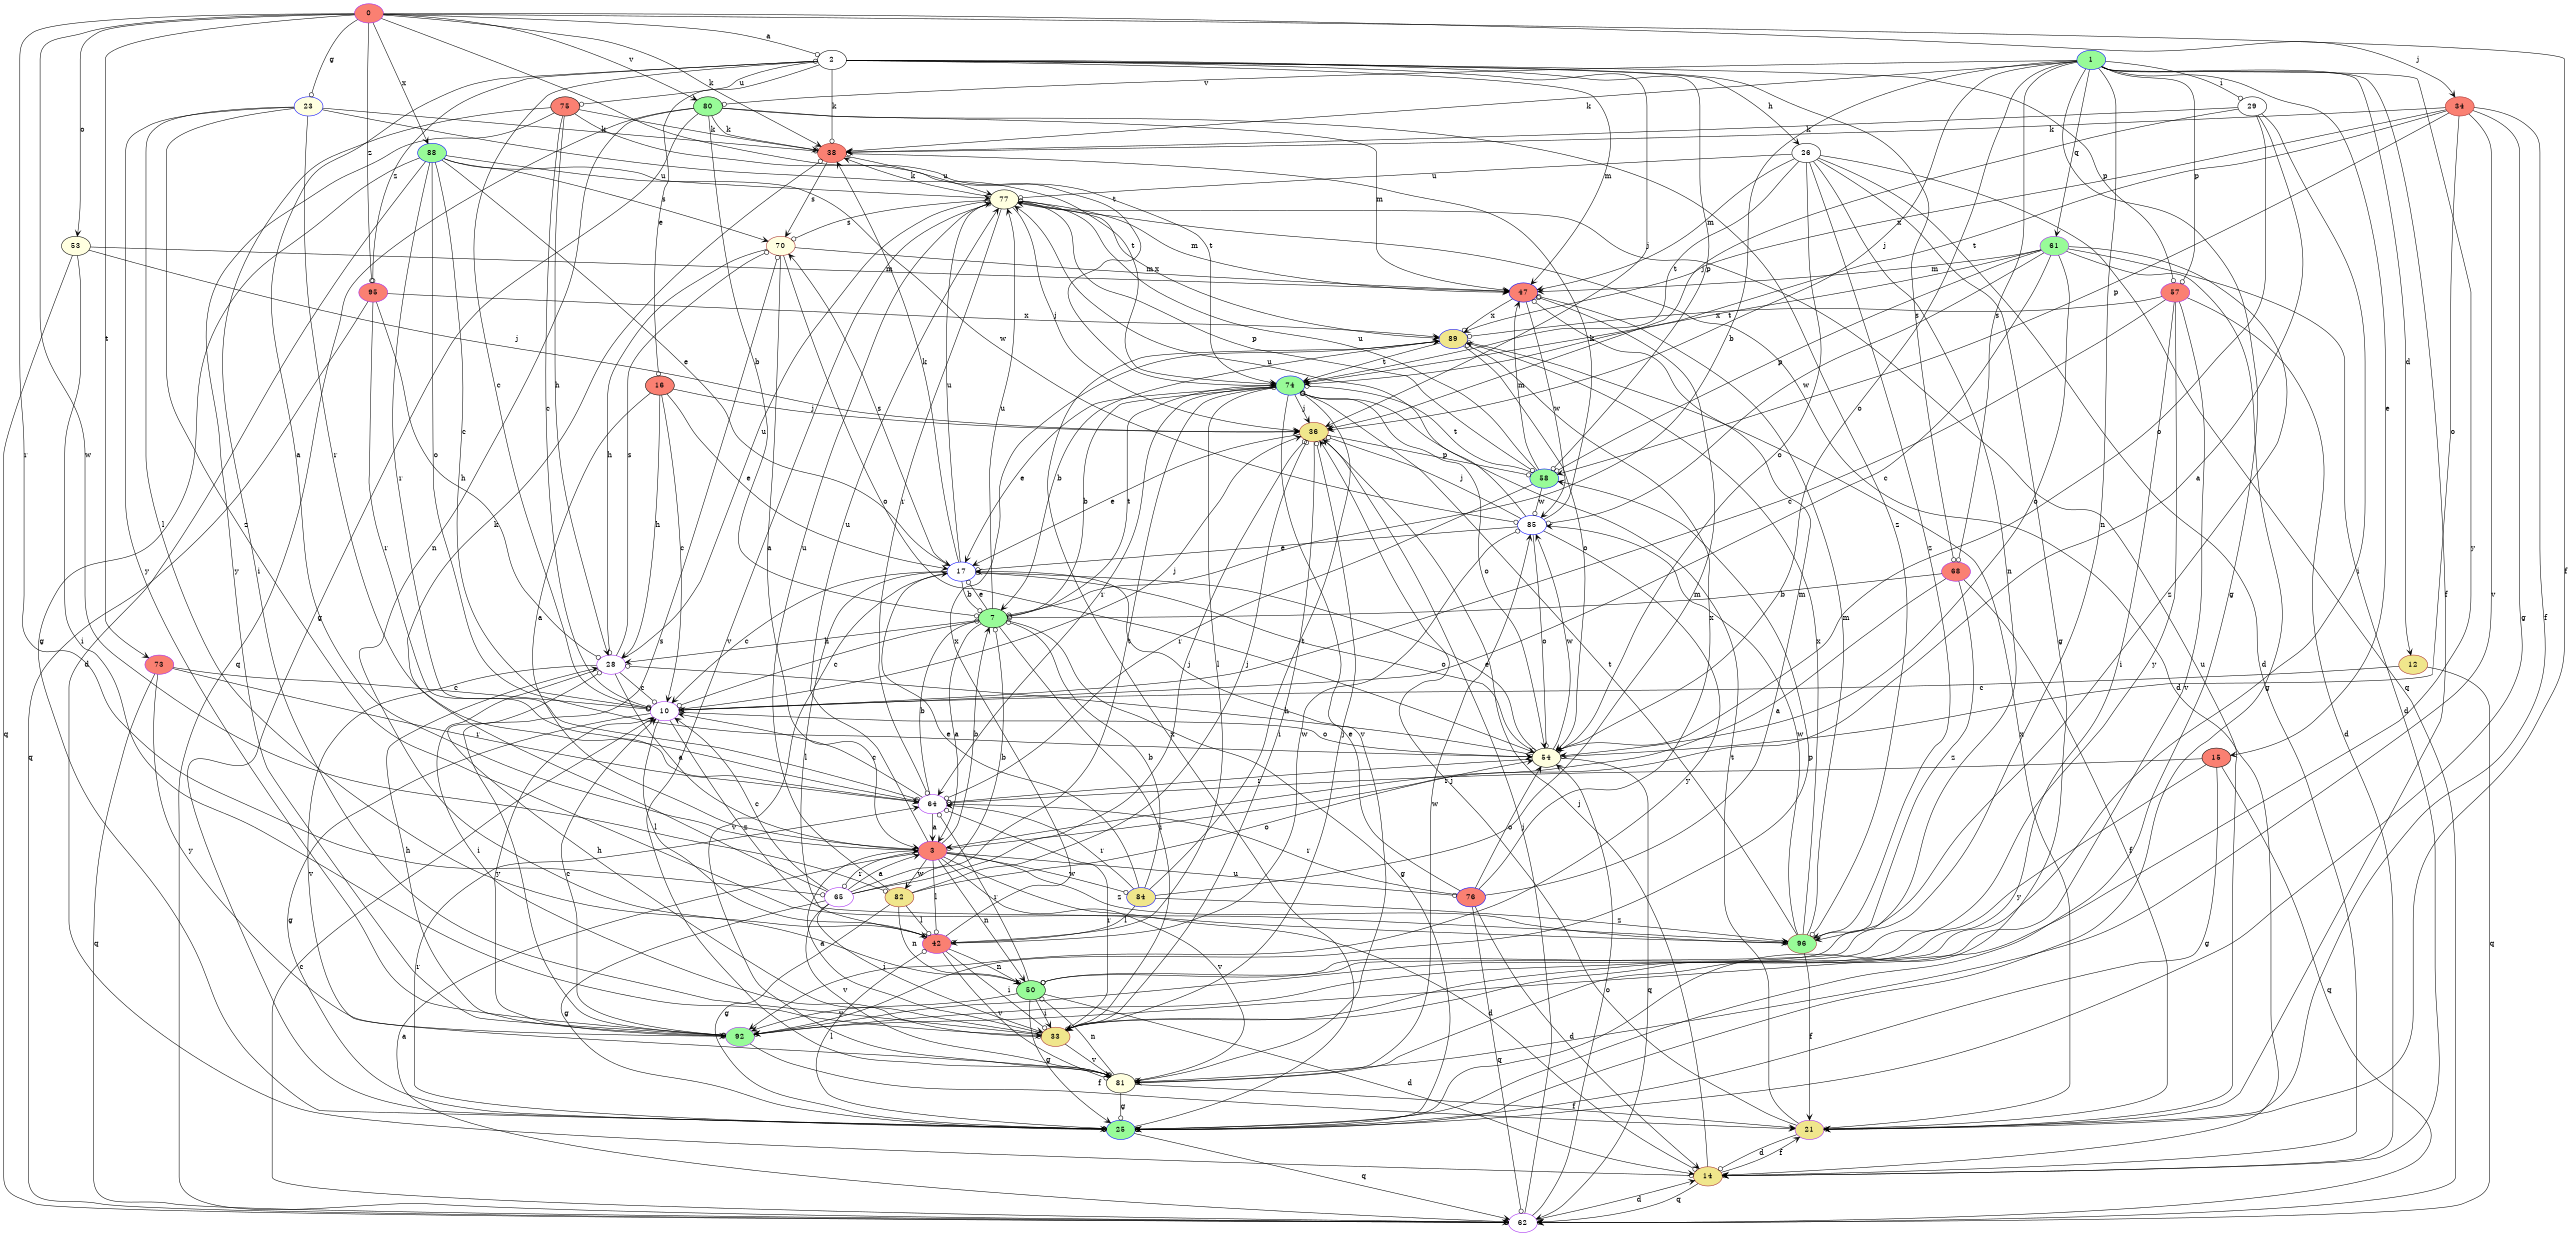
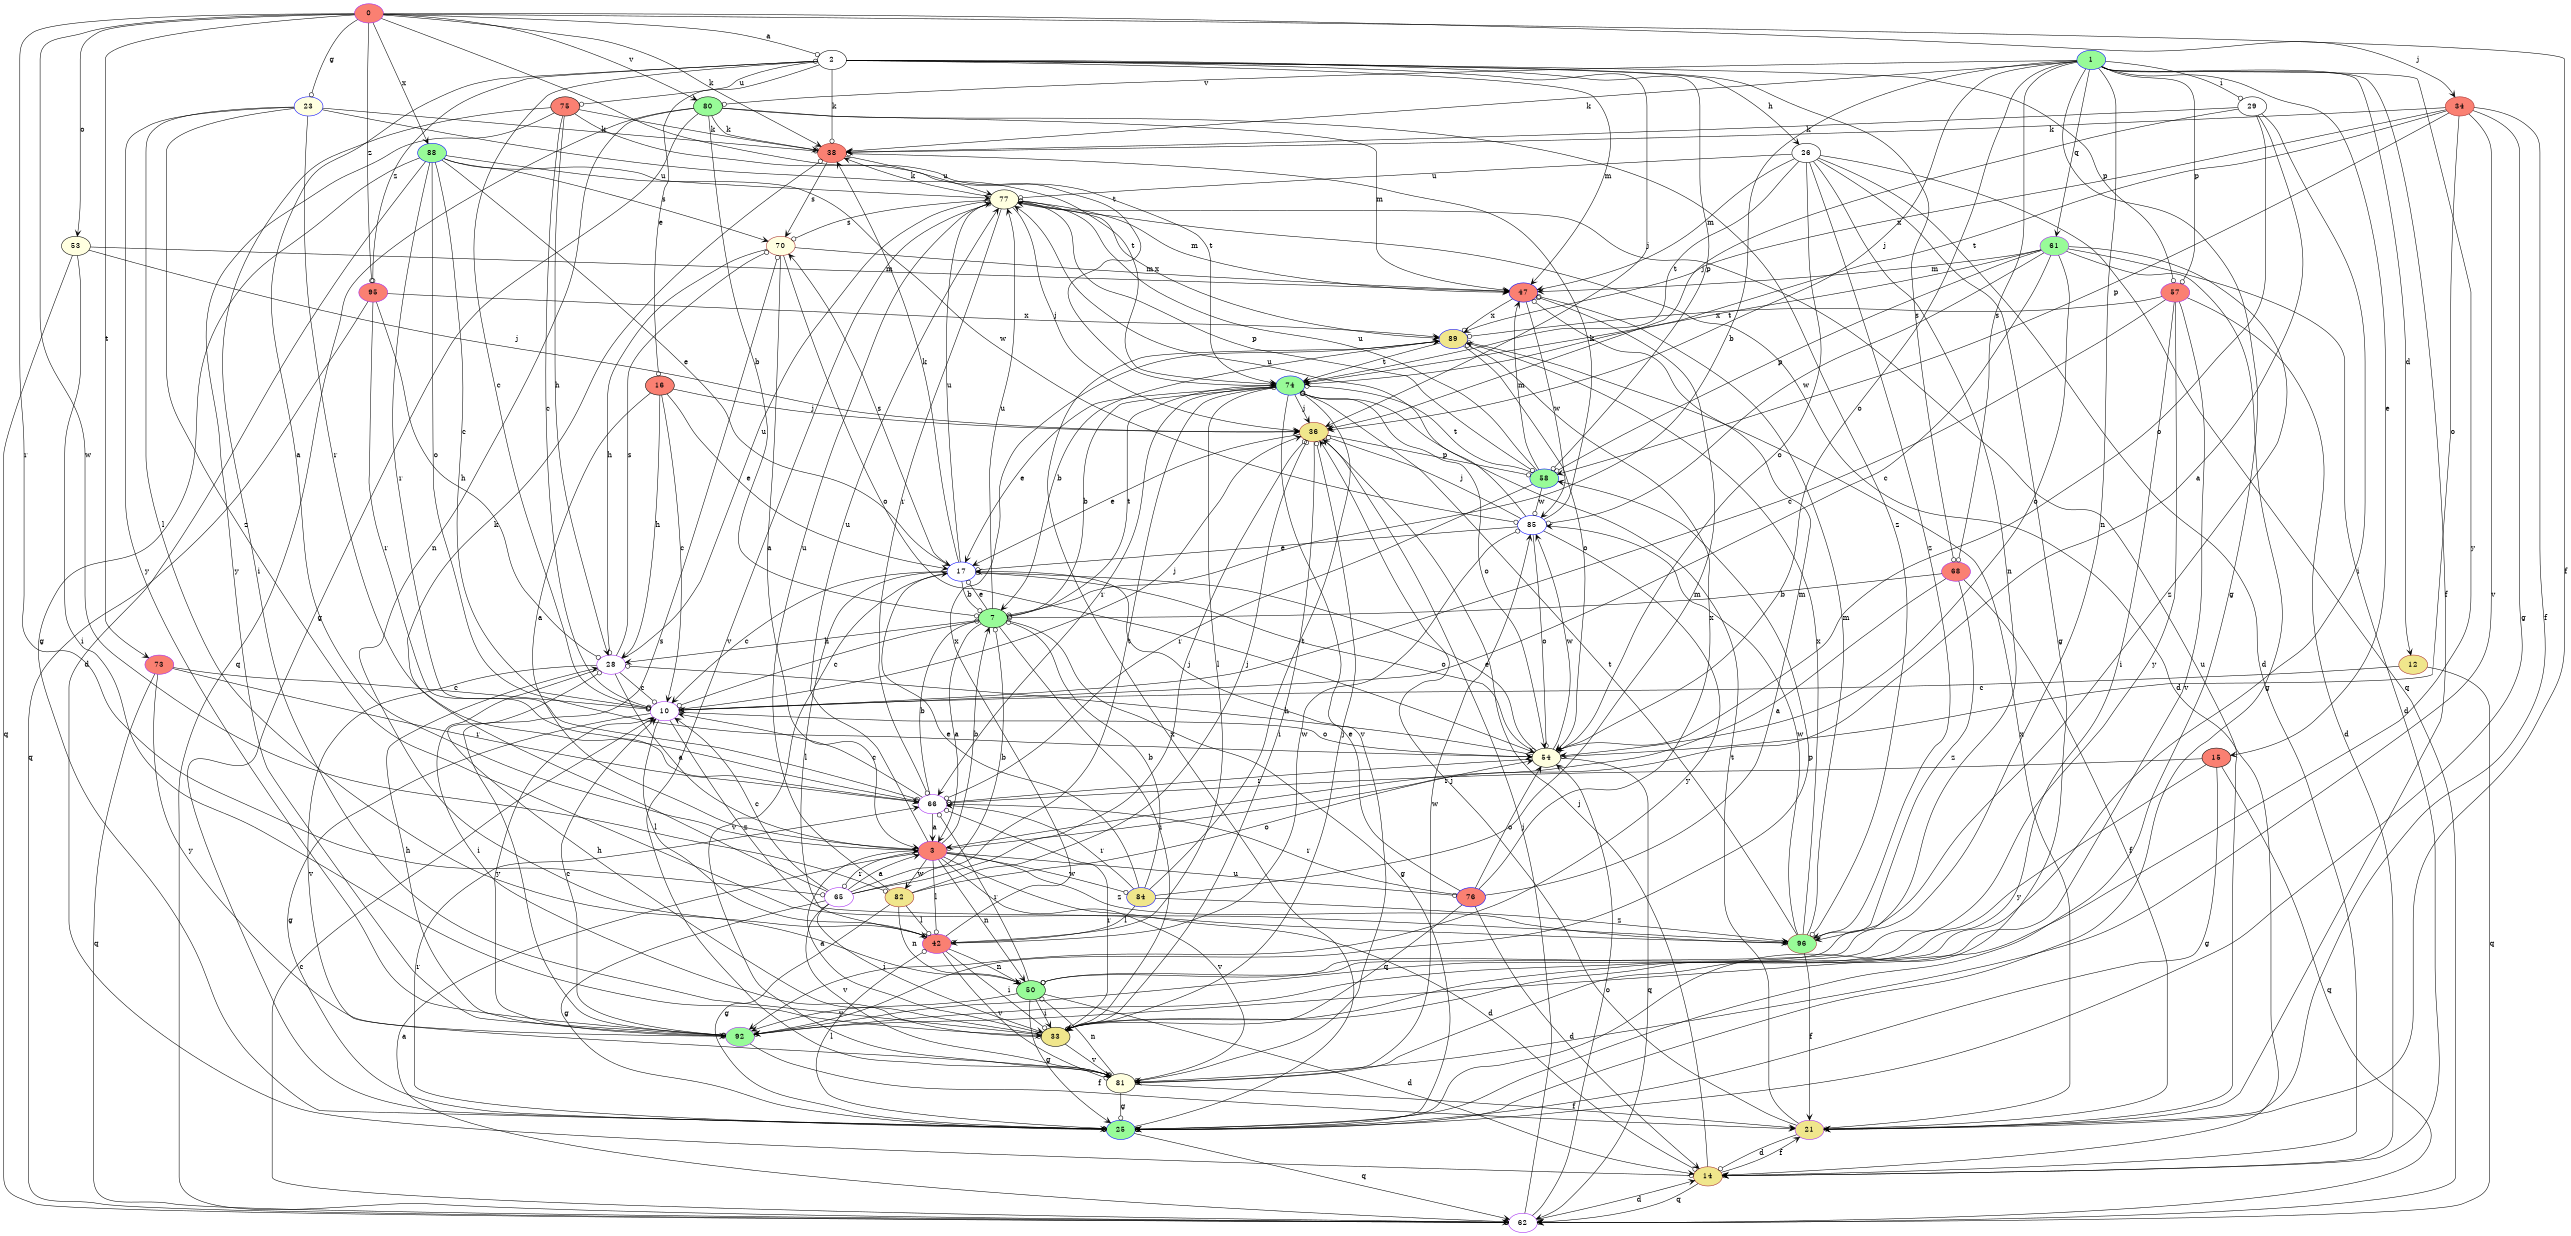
(933, 804) -> (933, 804)
(1056, 1037) -> (1056, 1037)
(1497, 1058) -> (1304, 1014)
